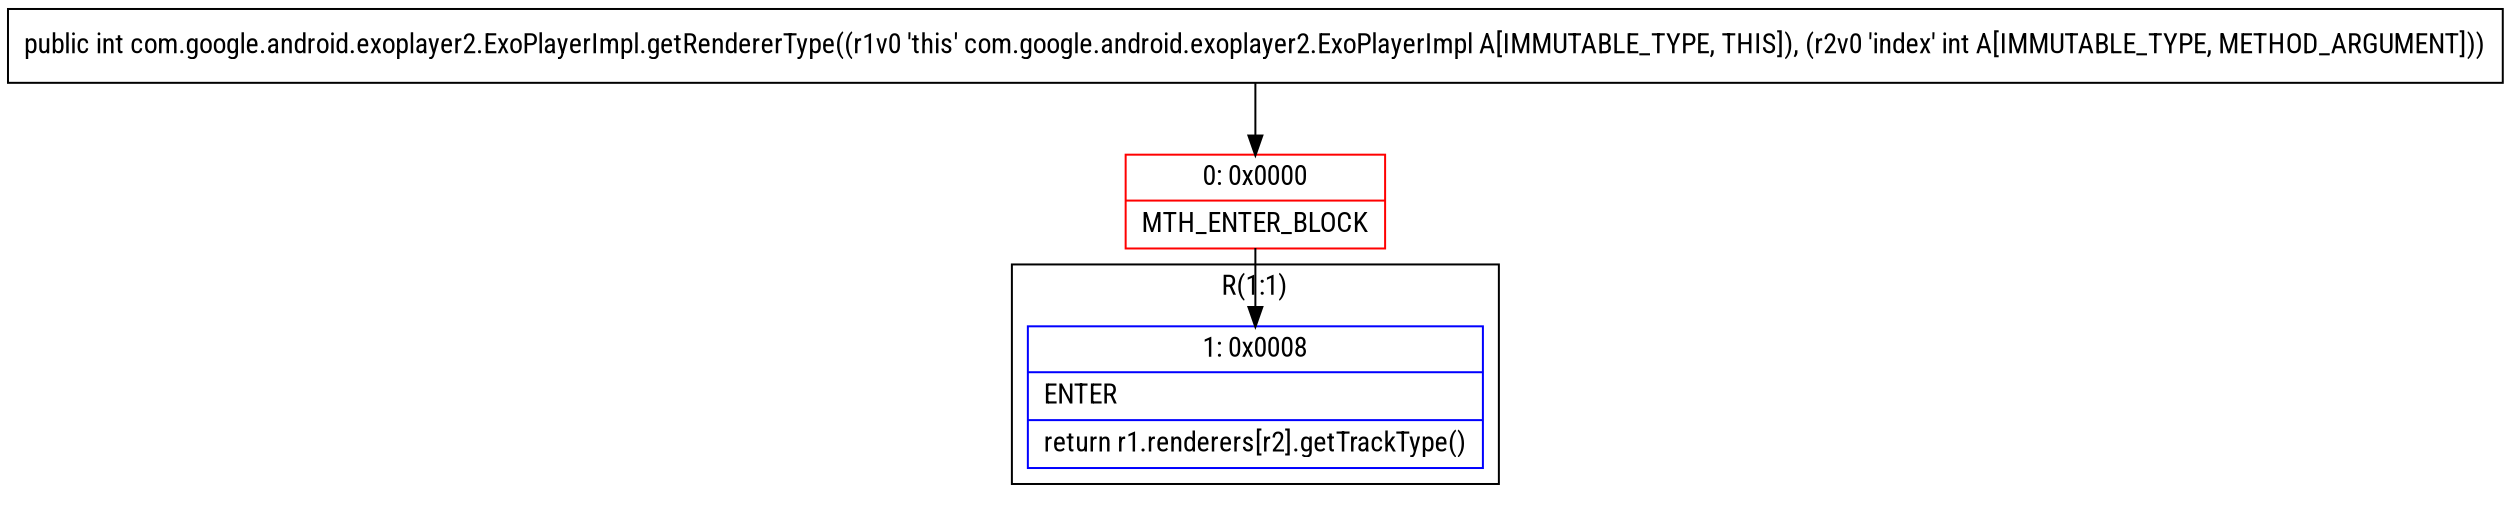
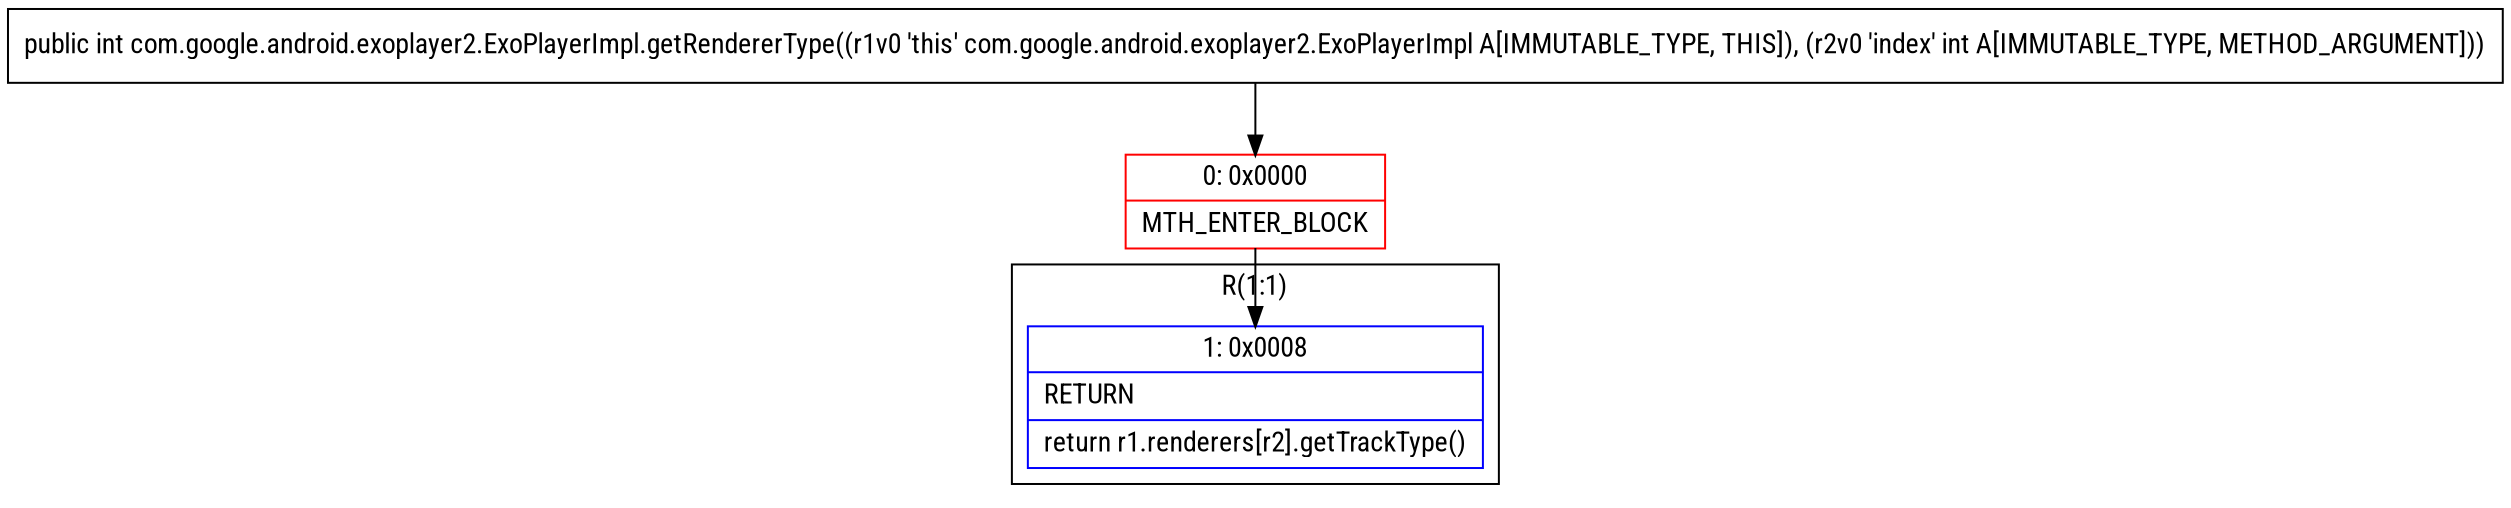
(1081, 395) -> (1090, 395)
